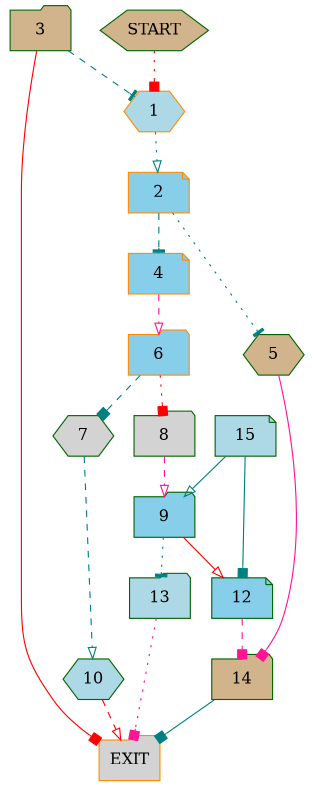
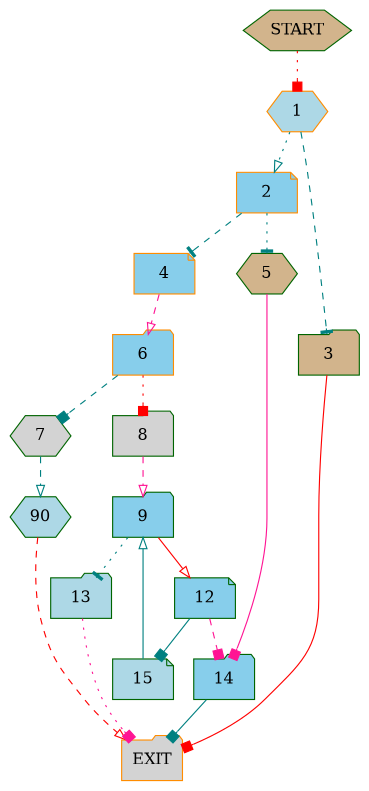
(99, 72) -> (315, 230)
(244, 511) -> (177, 634)
(93, 679) -> (41, 517)
(242, 679) -> (224, 679)
